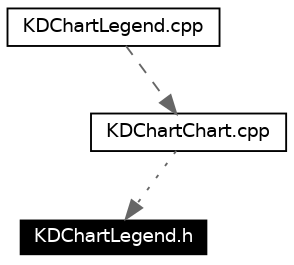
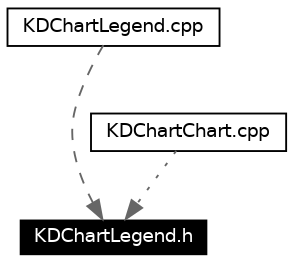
(145, 72) -> (73, 123)
